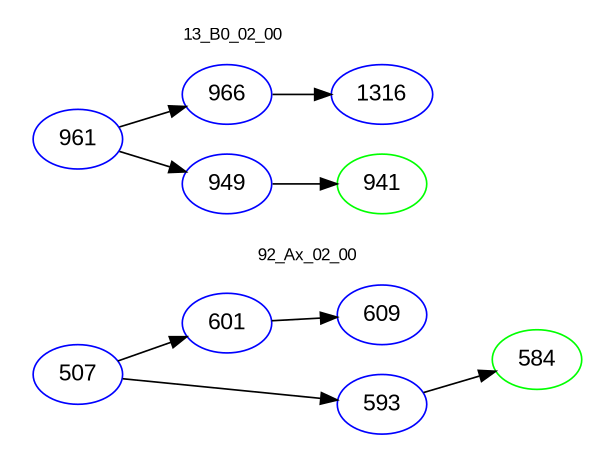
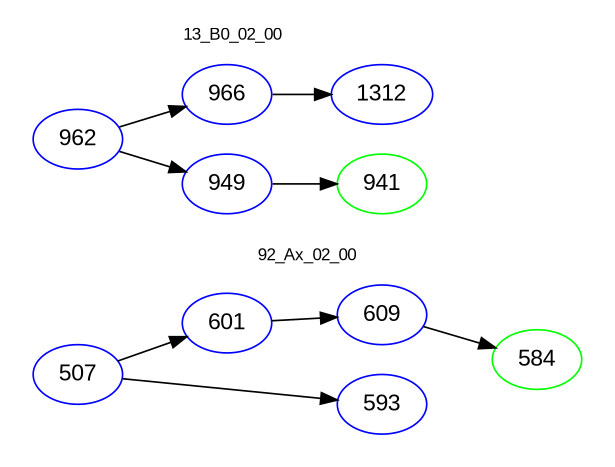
(382, 94) -> (382, 94)
(78, 139) -> (78, 139)
(451, 384) -> (451, 335)
